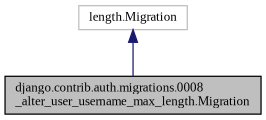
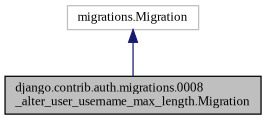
(133, 18) -> (133, 18)
